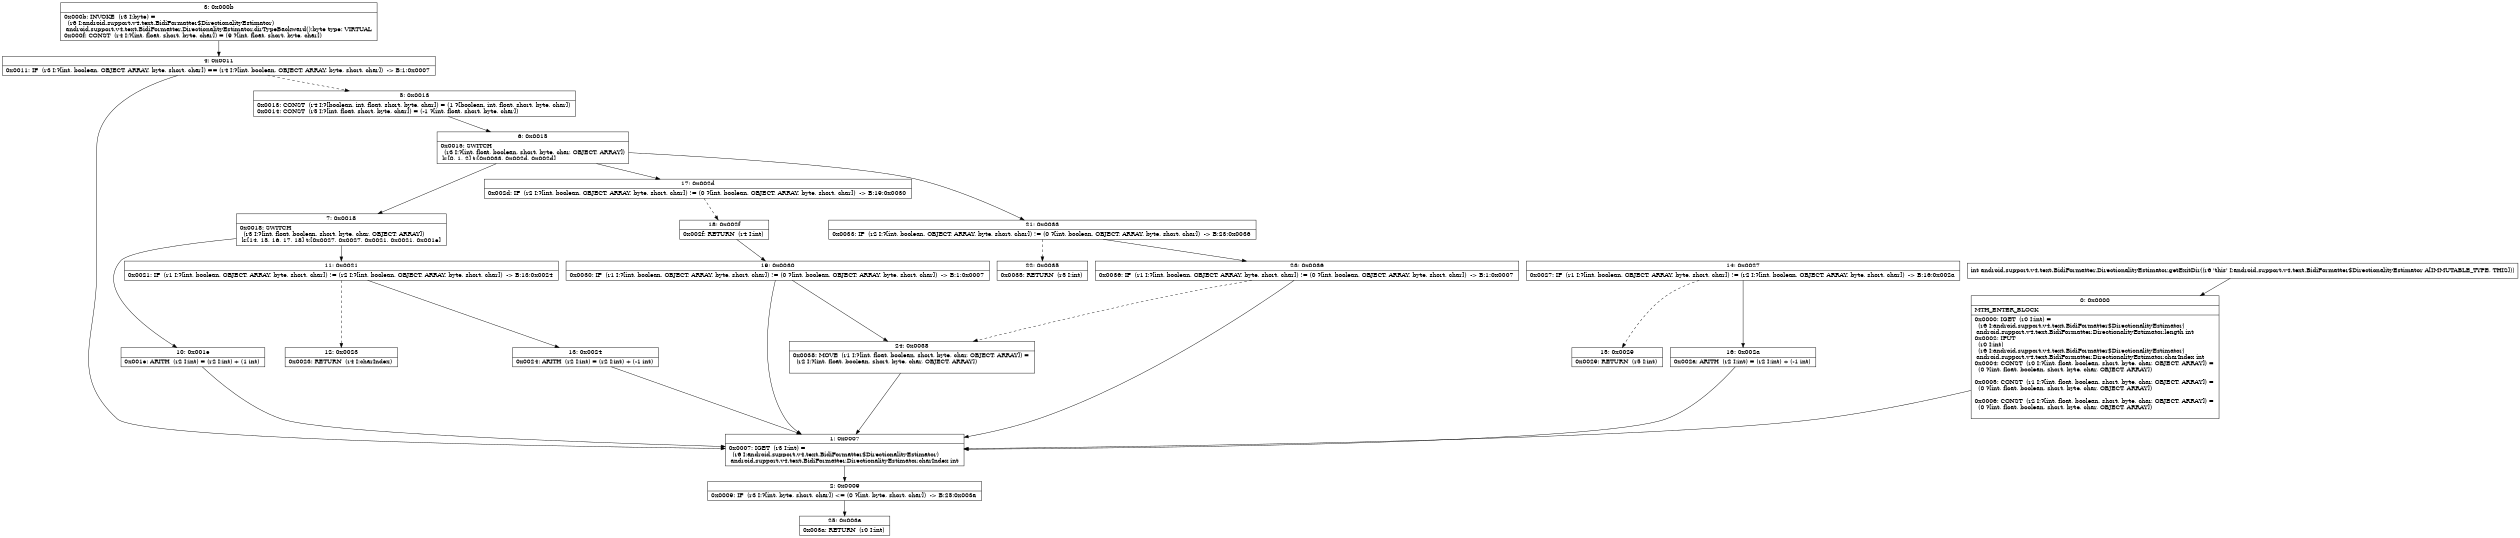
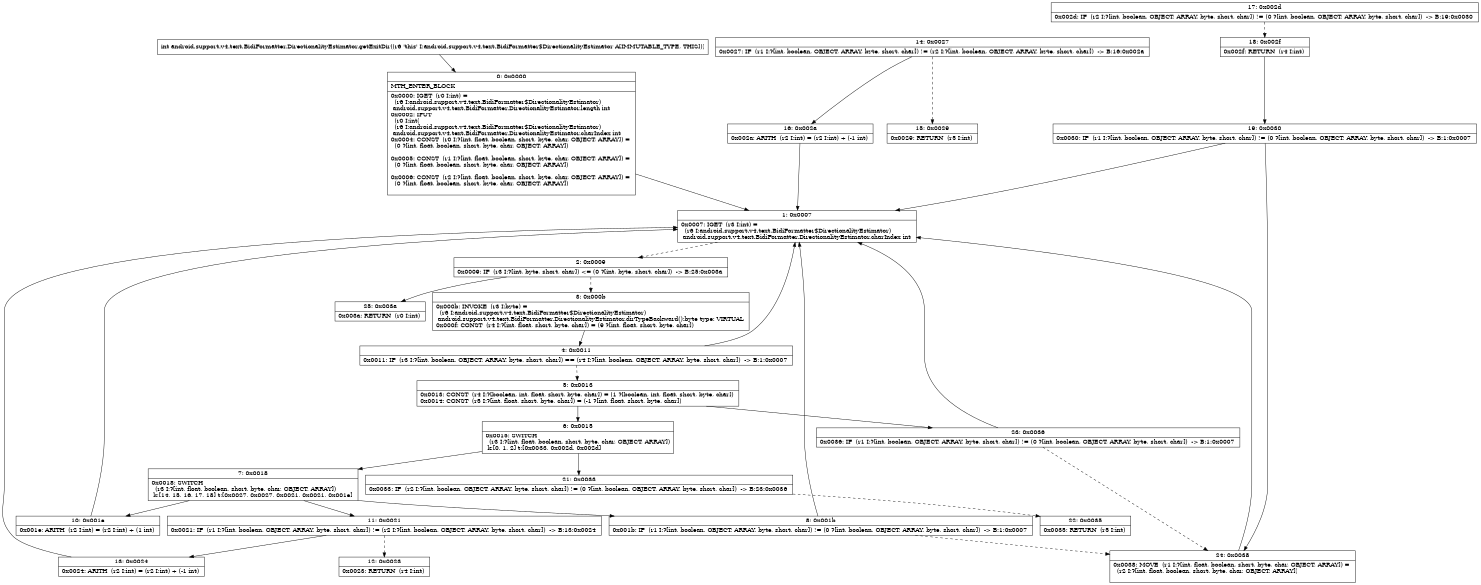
(626, 171) -> none
(1173, 250) -> (817, 417)
none -> (591, 283)
(341, 362) -> (384, 571)
(845, 472) -> (680, 250)
none -> (821, 526)
